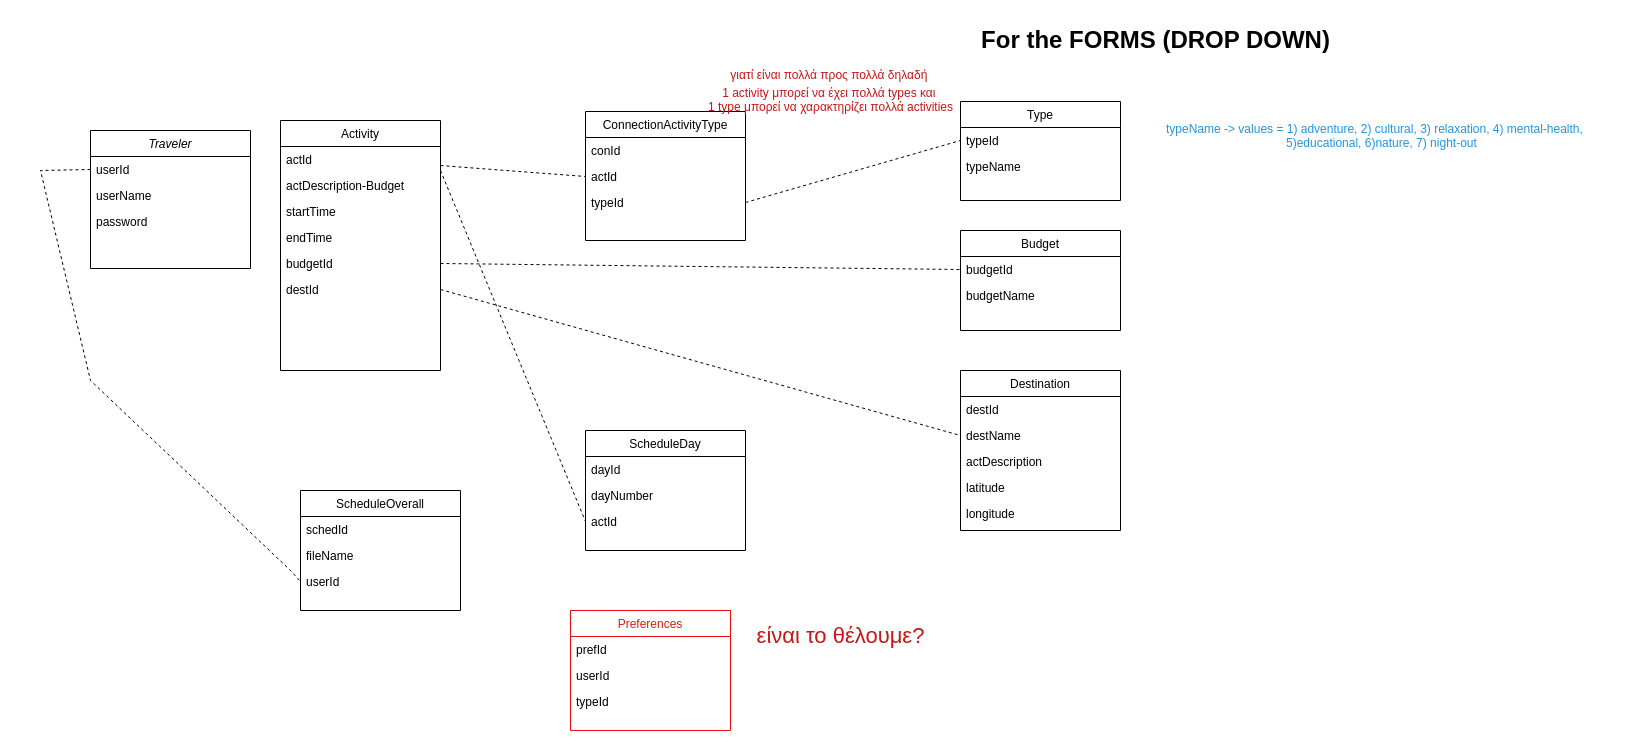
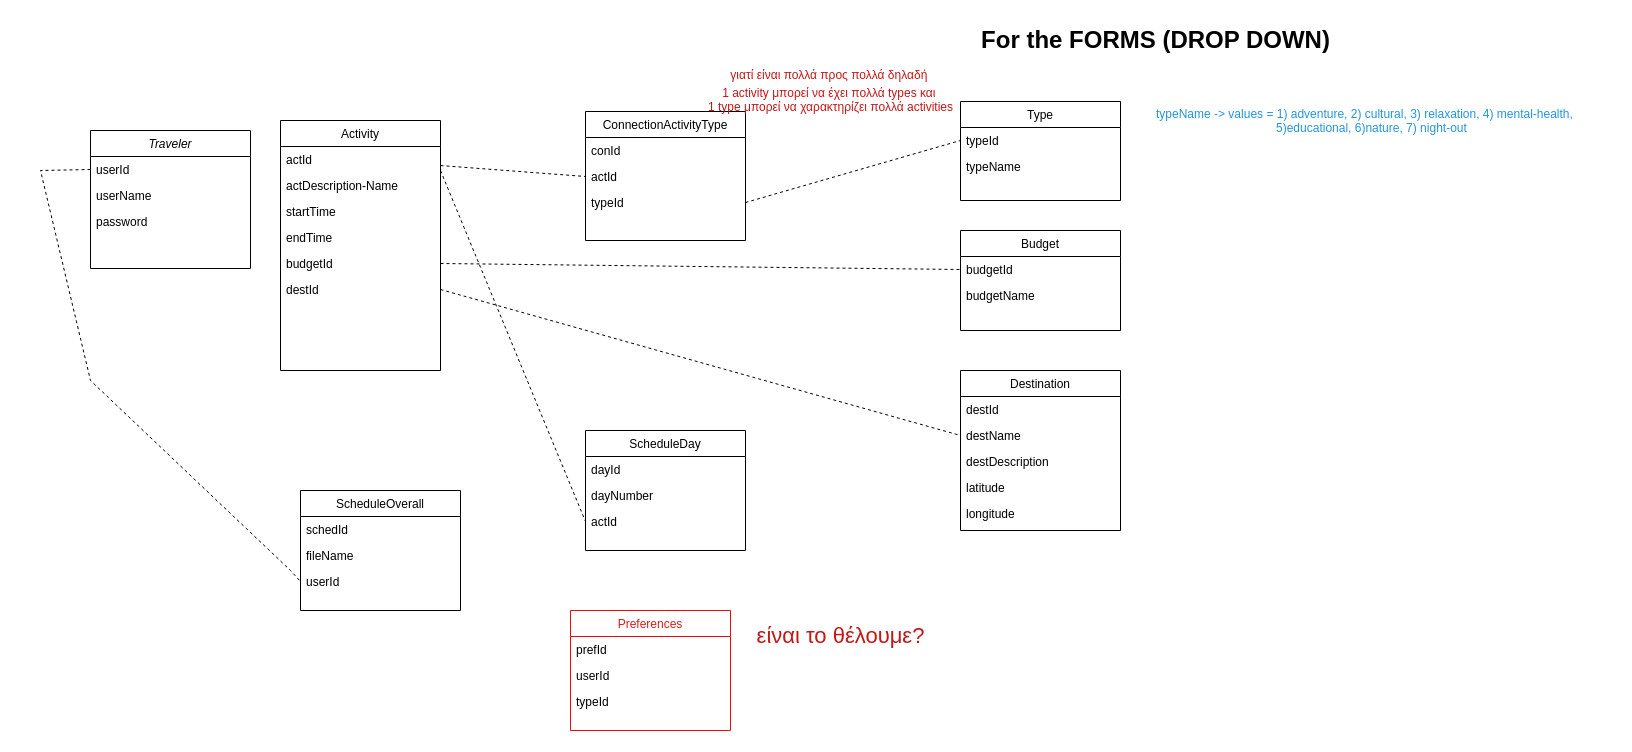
(1391, 161) -> (1381, 146)
(353, 186) -> (347, 186)
(1010, 462) -> (1013, 462)
